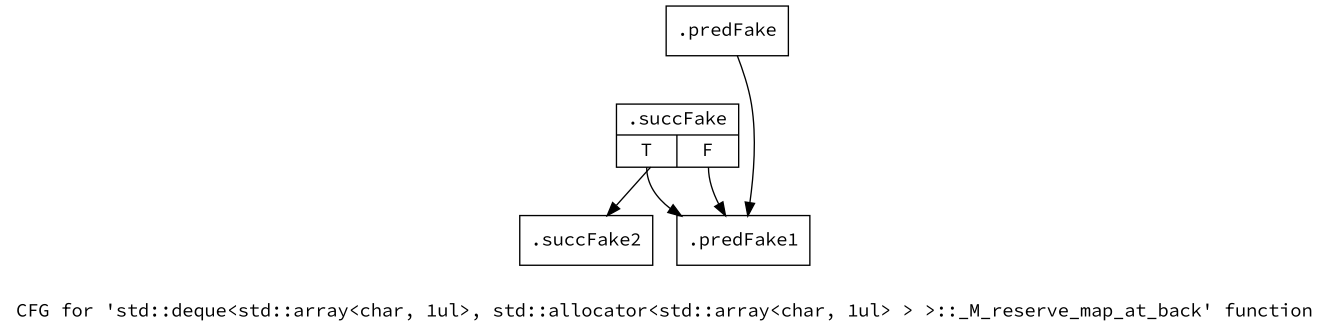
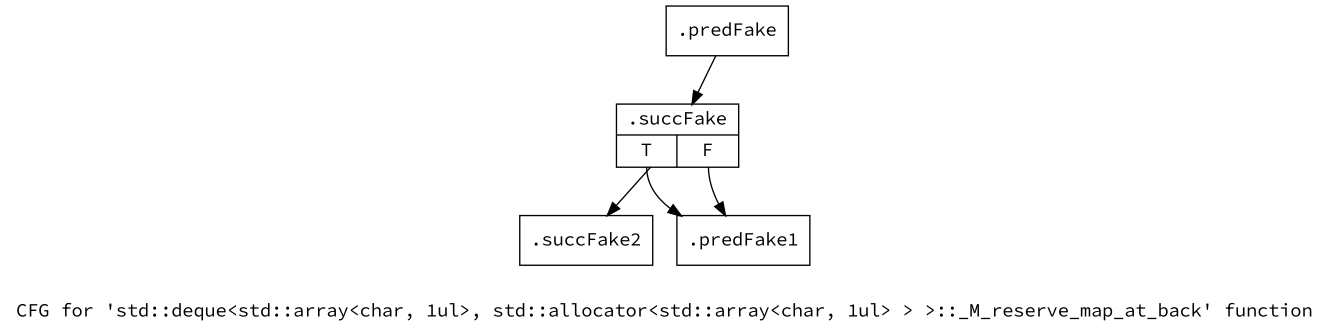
(754, 128) -> (707, 74)
